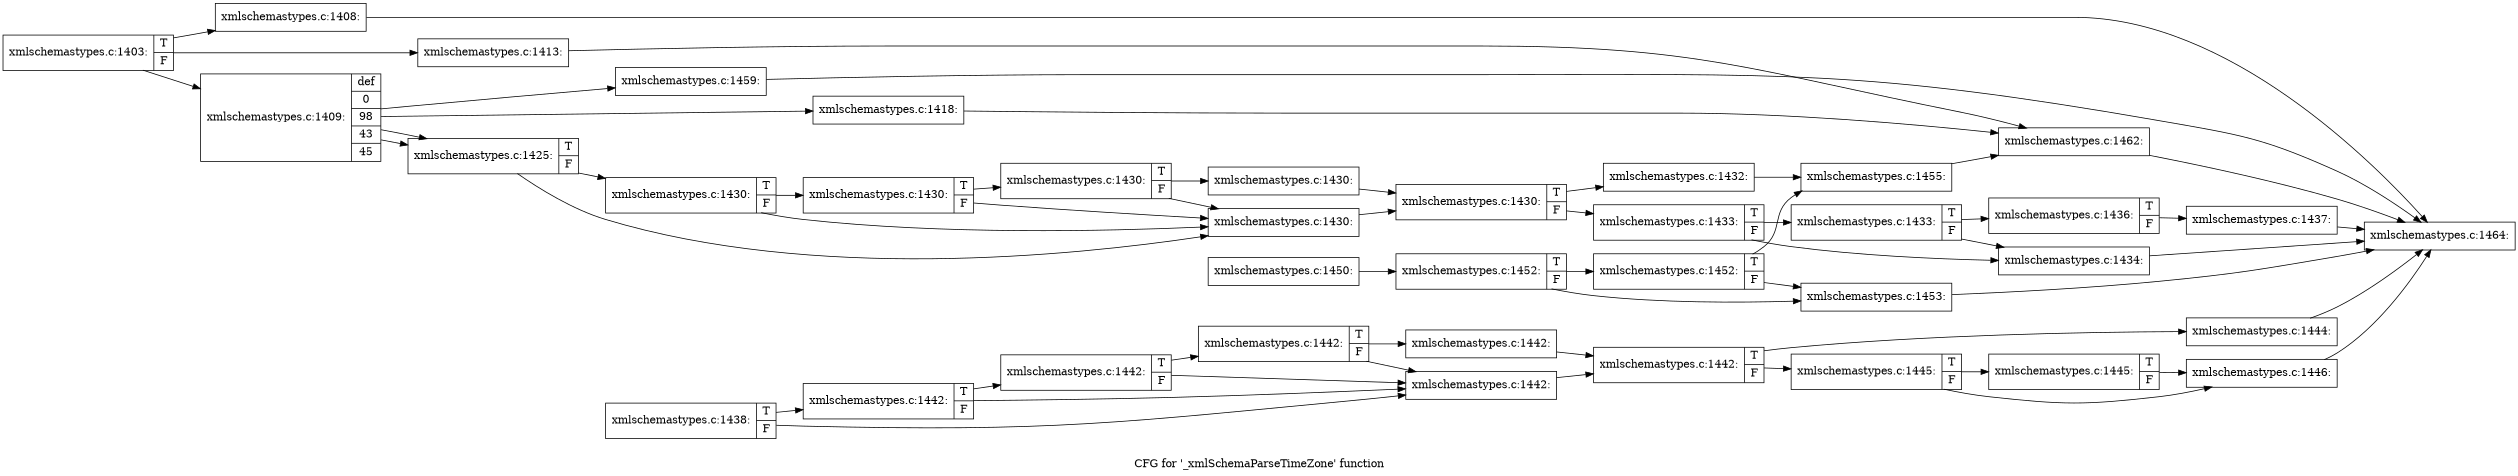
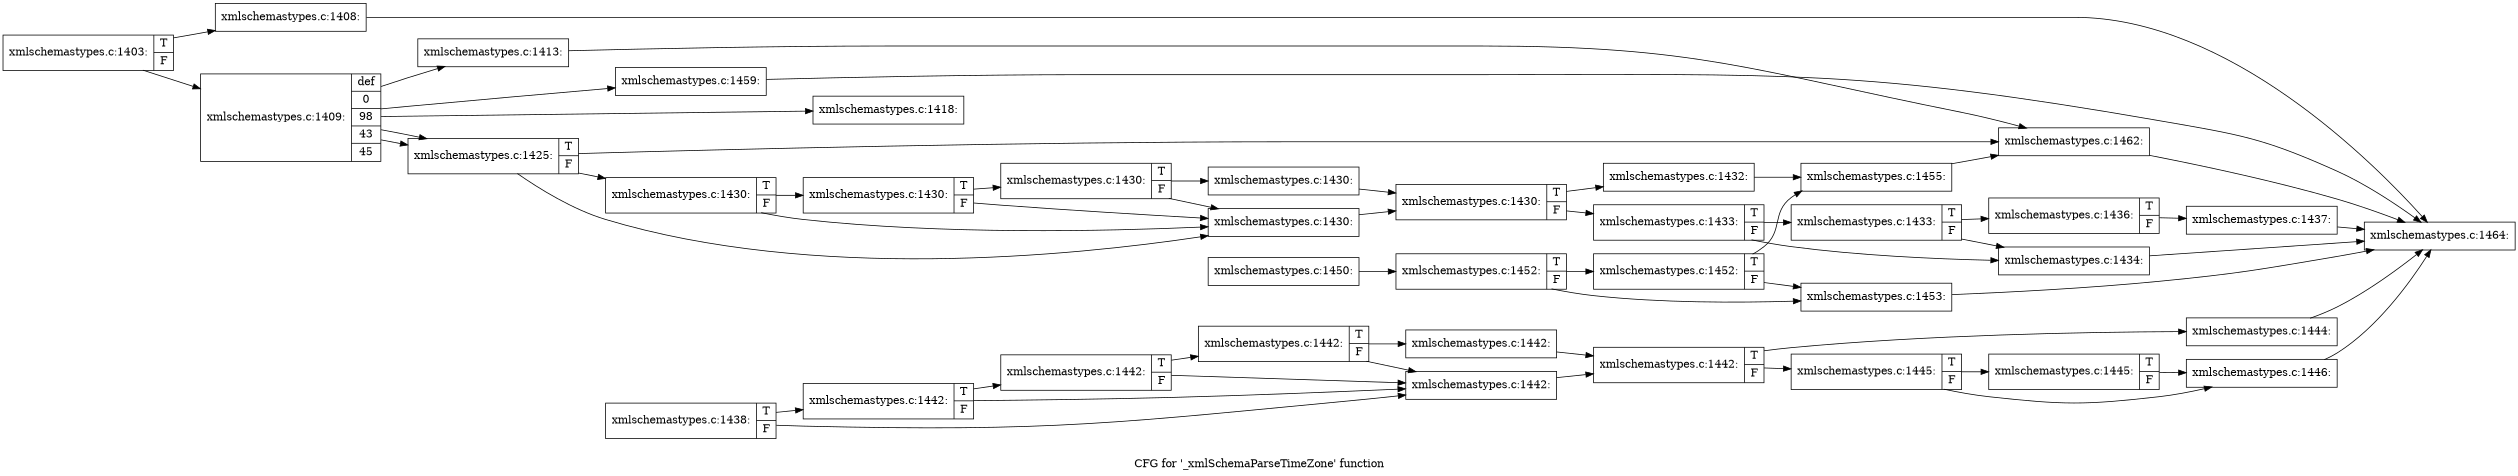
(292, 53) -> (409, 77)
(1478, 113) -> (1285, 142)
